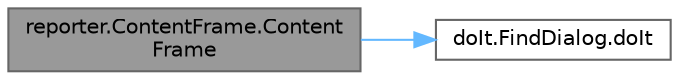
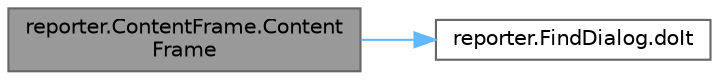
(553, 40) -> (573, 40)
